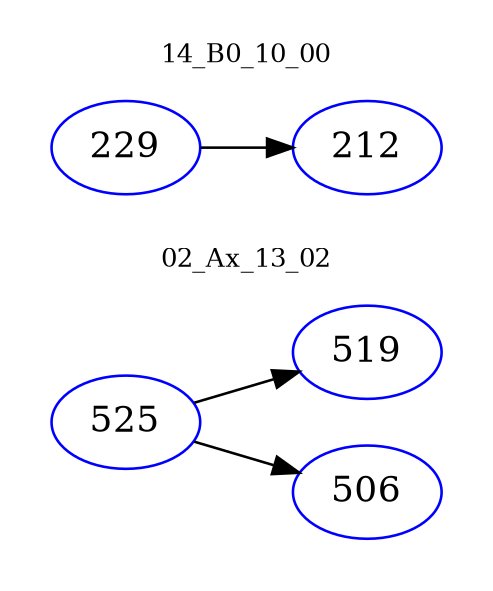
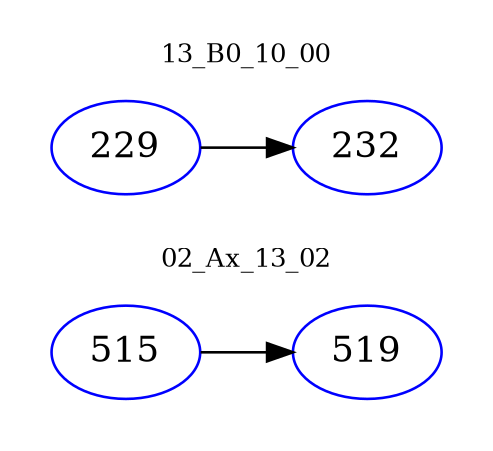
(247, 56) -> (247, 56)
(367, 148) -> (367, 148)
(126, 422) -> (126, 352)
(367, 492) -> none
